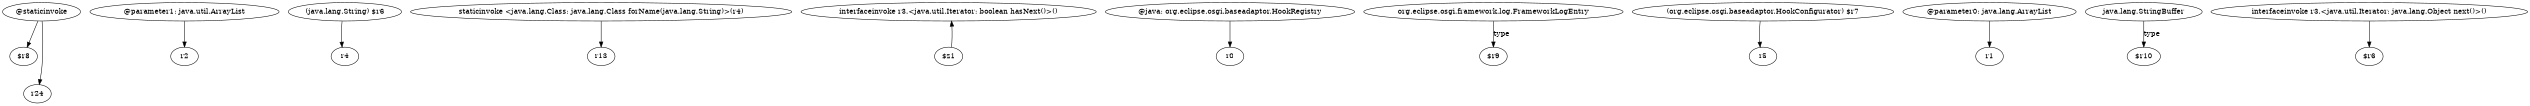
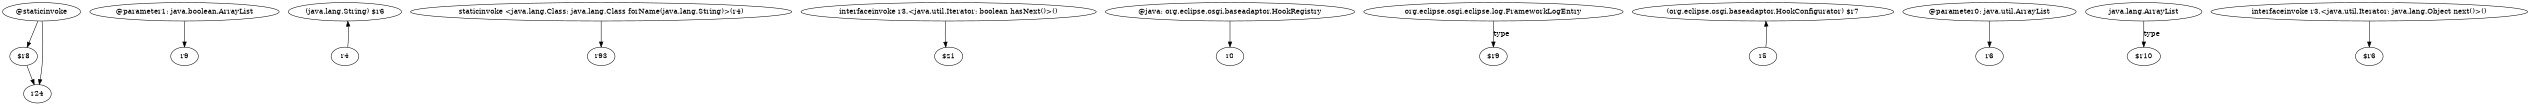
(185, 12) -> (185, 12)
(1493, 12) -> (1493, 12)
(1990, 12) -> (1990, 12)
(2144, 12) -> (2144, 12)
(341, 32) -> (348, 37)
(1760, 32) -> (1766, 37)
(952, 37) -> (945, 32)
(185, 56) -> (185, 56)
(601, 56) -> (601, 56)
(1990, 56) -> (1990, 56)
none -> (30, 73)
